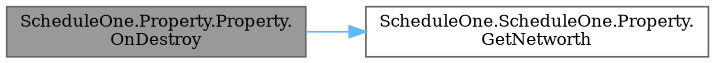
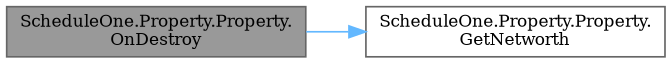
(537, 32) -> (515, 32)
